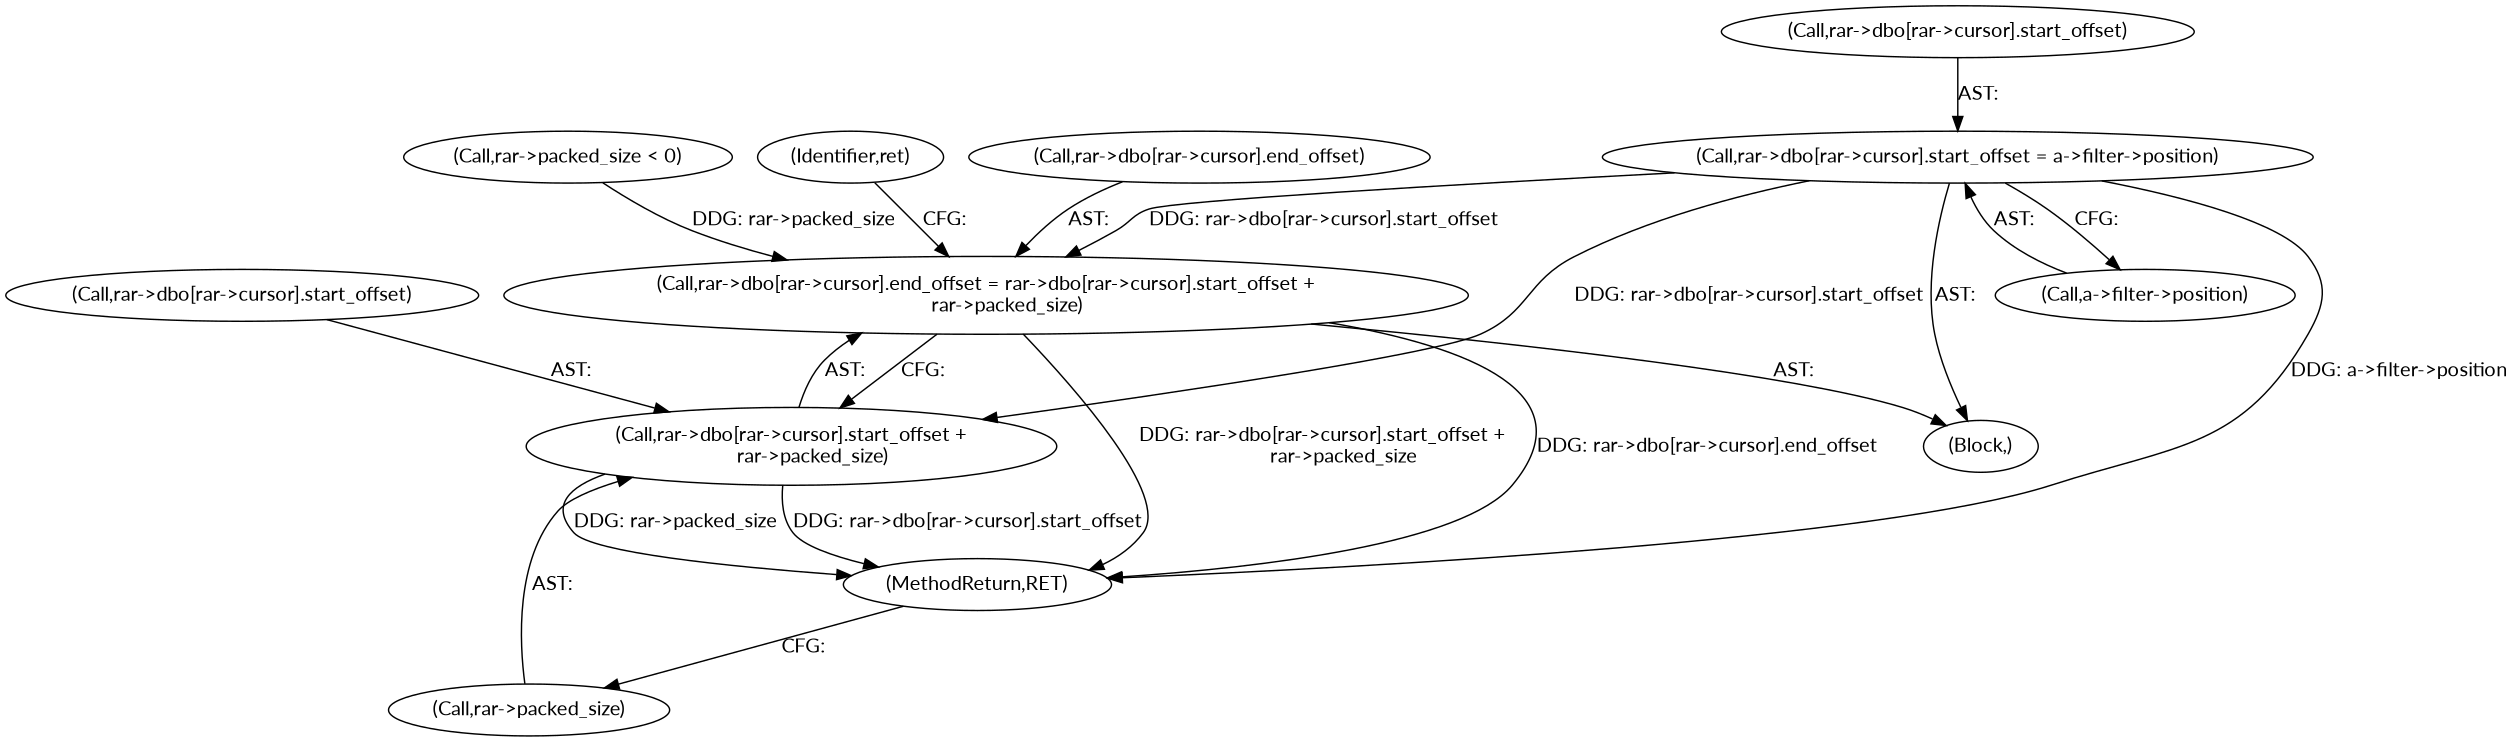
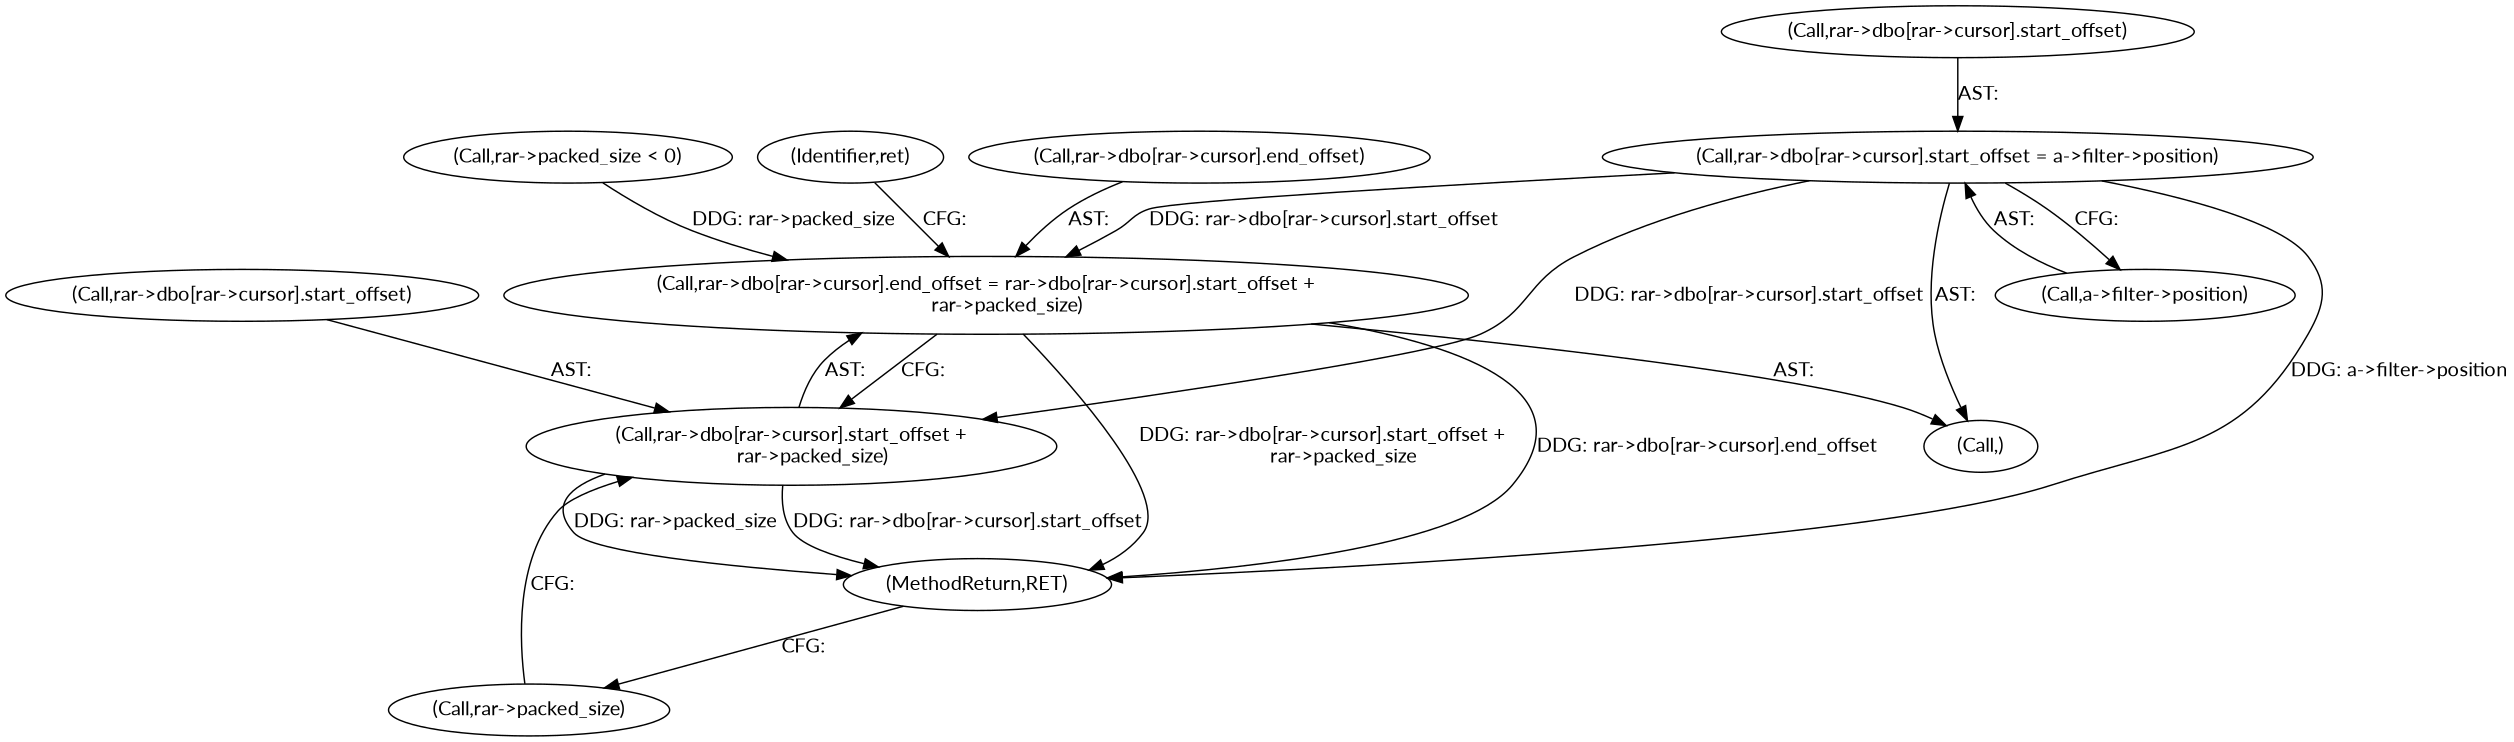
(1981, 446) -> (1981, 446)
(556, 585) -> (556, 585)
